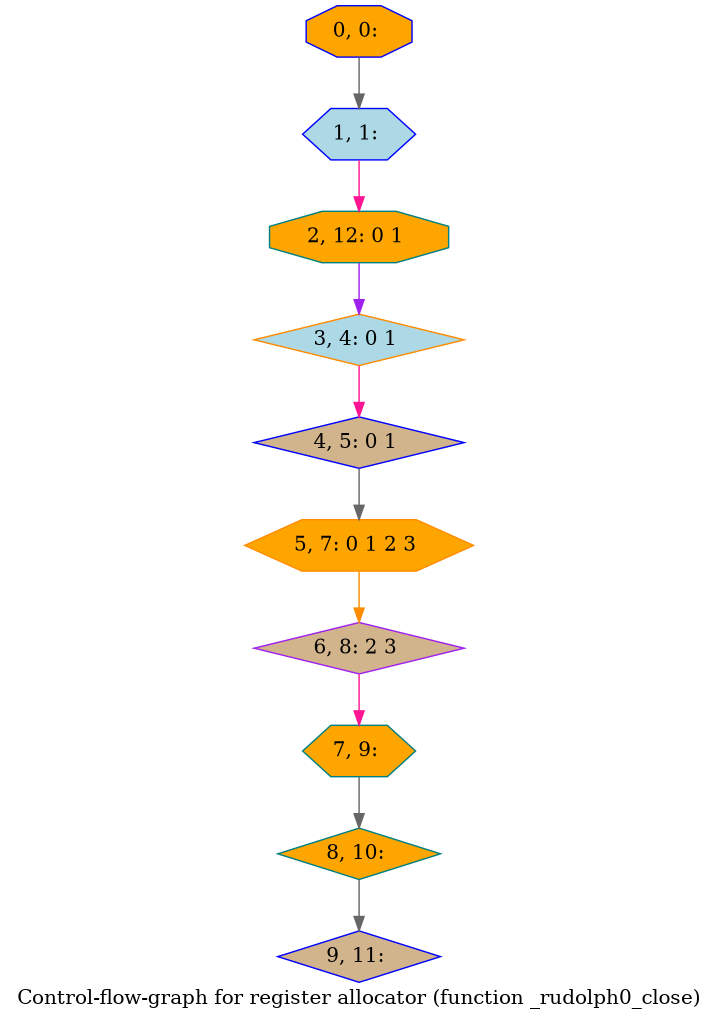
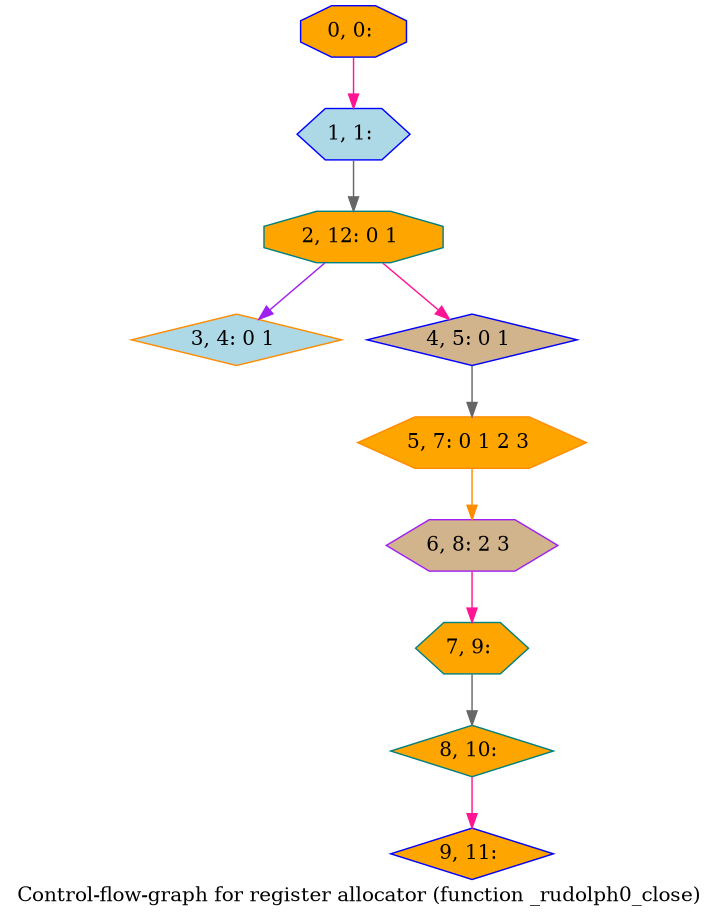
(359, 76) -> (354, 76)
(359, 179) -> (354, 179)
(359, 384) -> (410, 286)
(359, 648) -> (472, 545)
(359, 898) -> (472, 795)
(359, 957) -> (472, 854)
